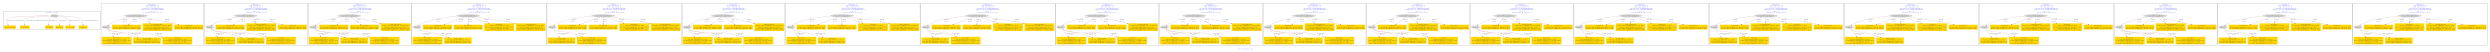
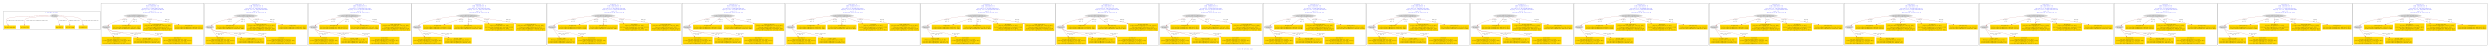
(49, 27) -> none
